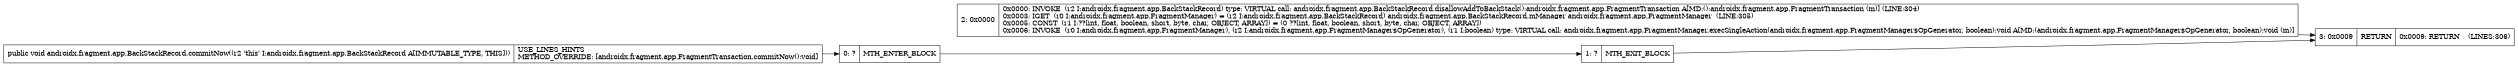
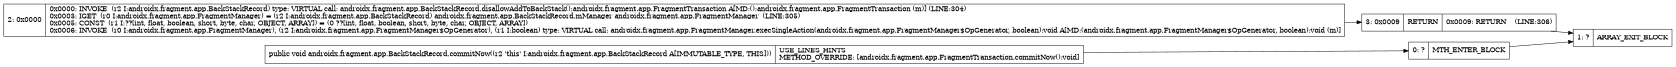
(2455, 37) -> (1499, 22)
(1992, 47) -> (1560, 32)
(1638, 54) -> (1633, 38)
